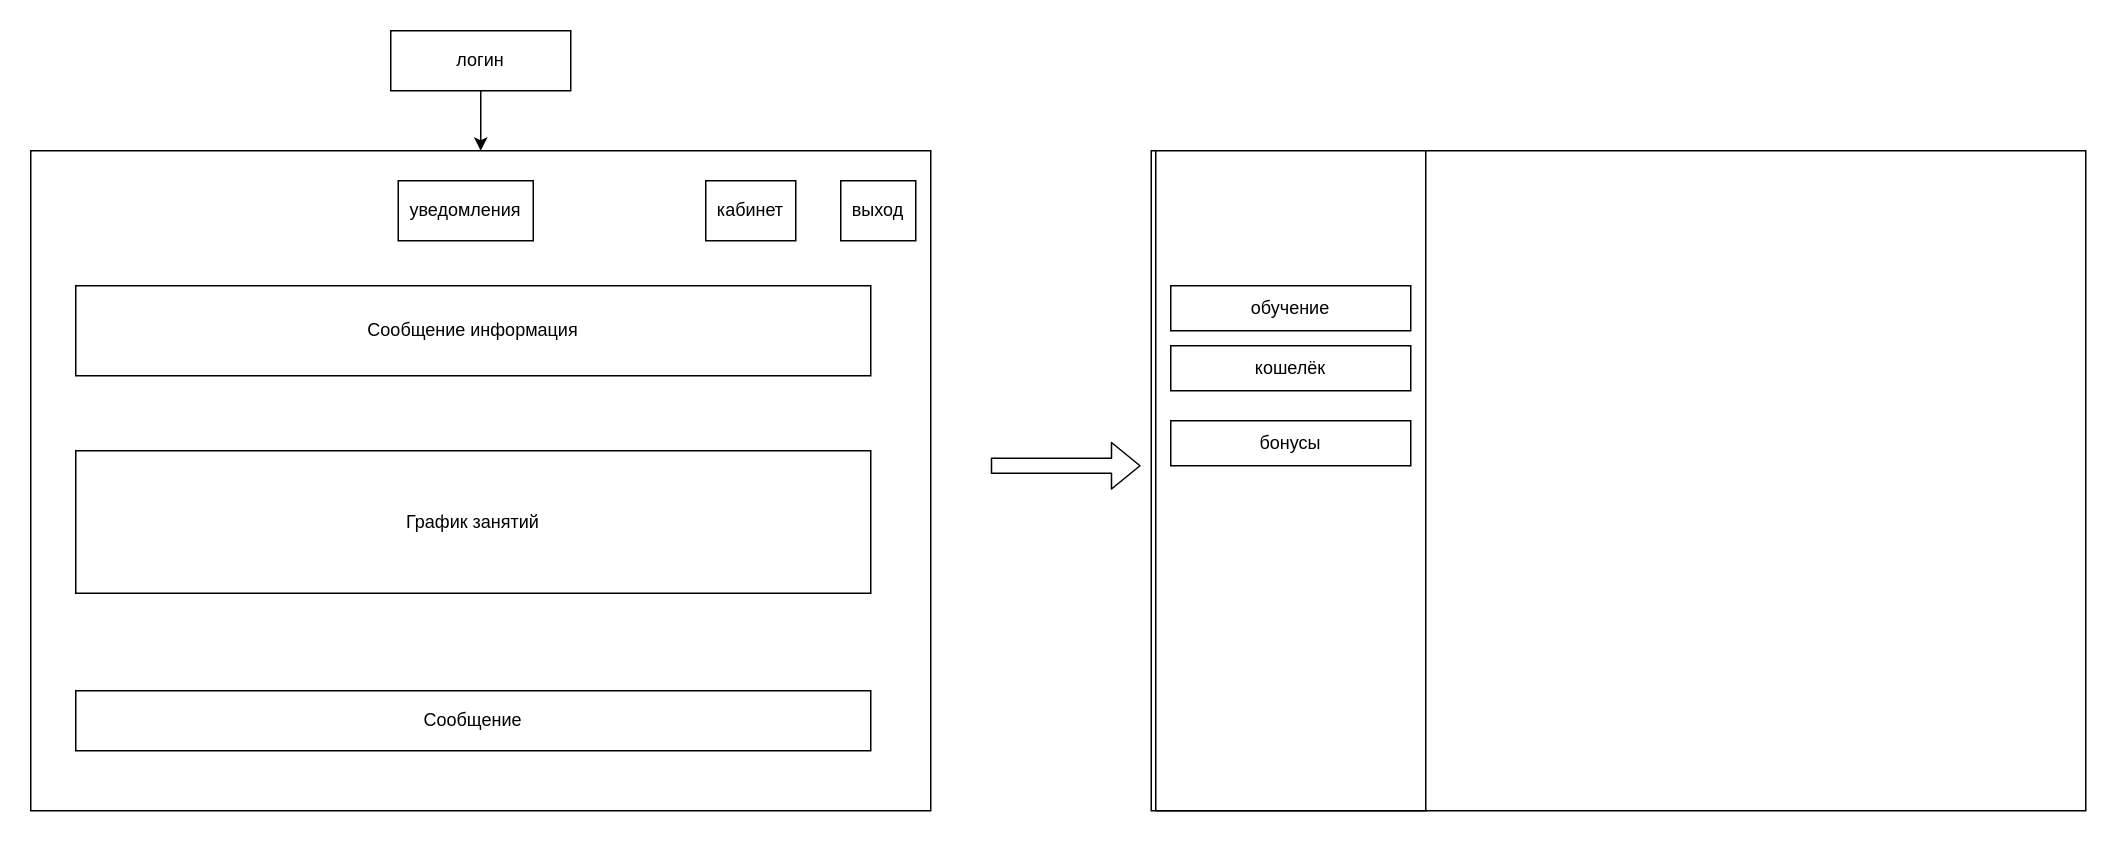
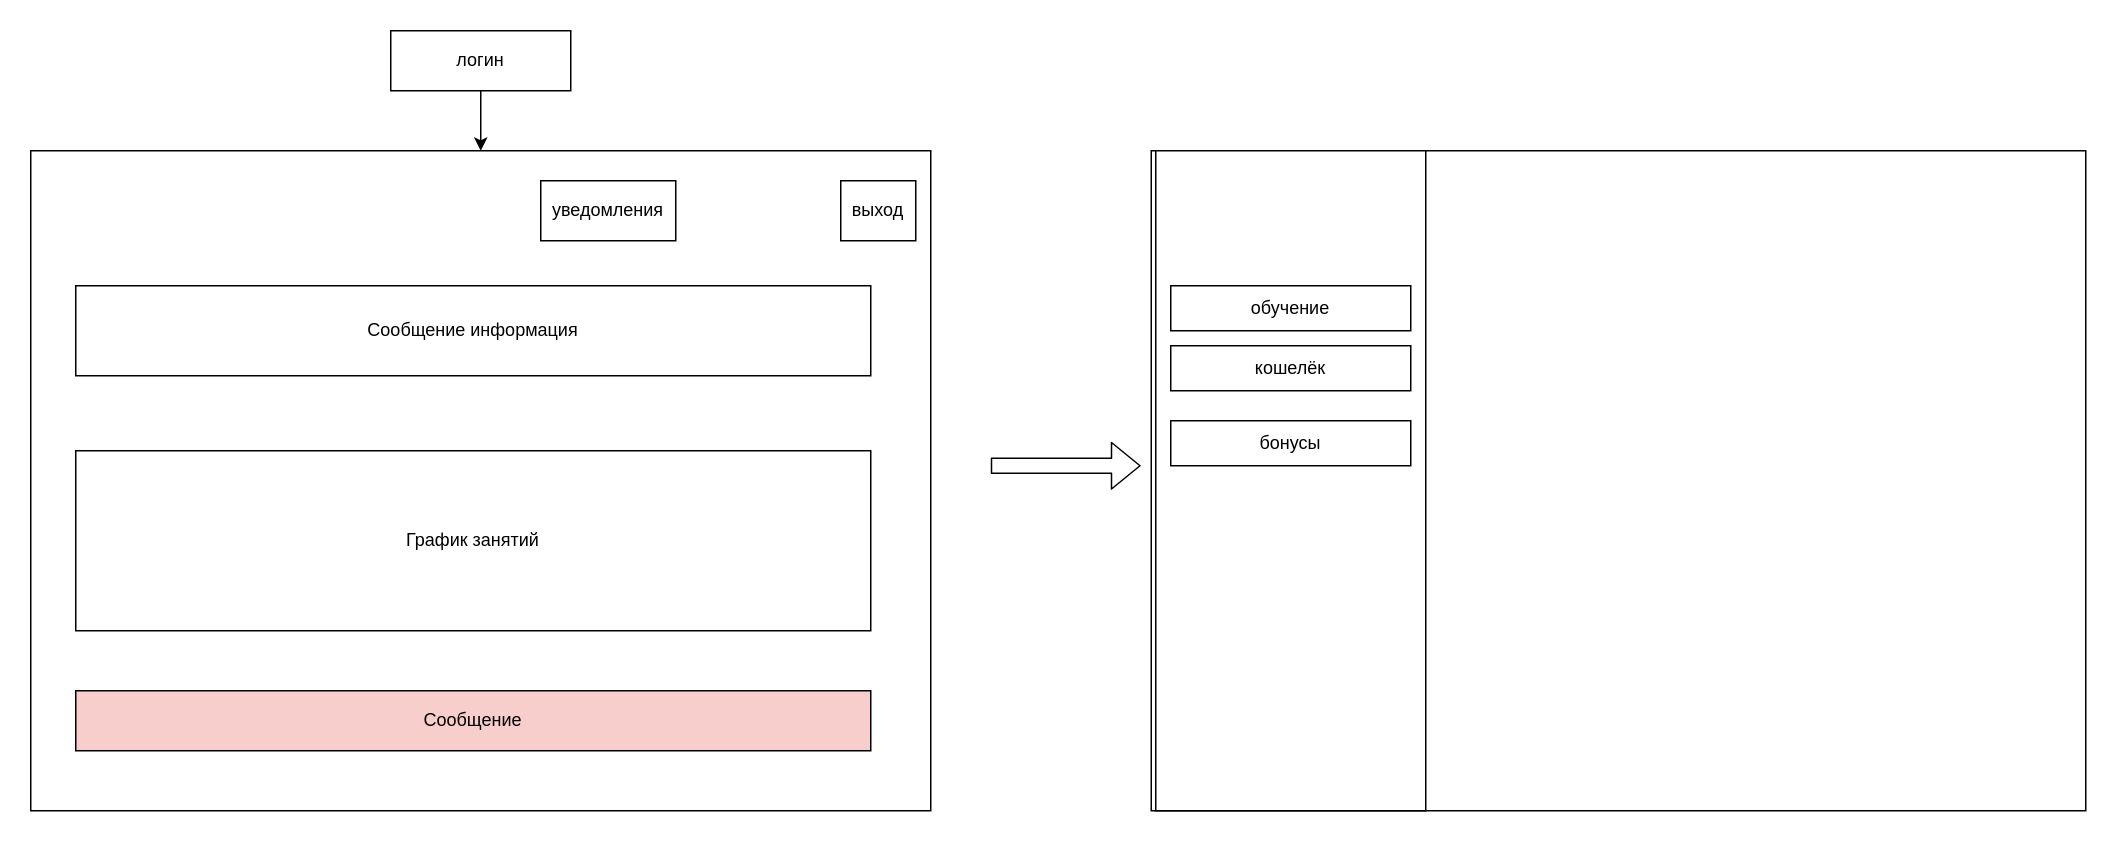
(466, 211) -> (608, 211)
(751, 211) -> none
(473, 522) -> (473, 541)
(473, 721) -> (473, 721)
